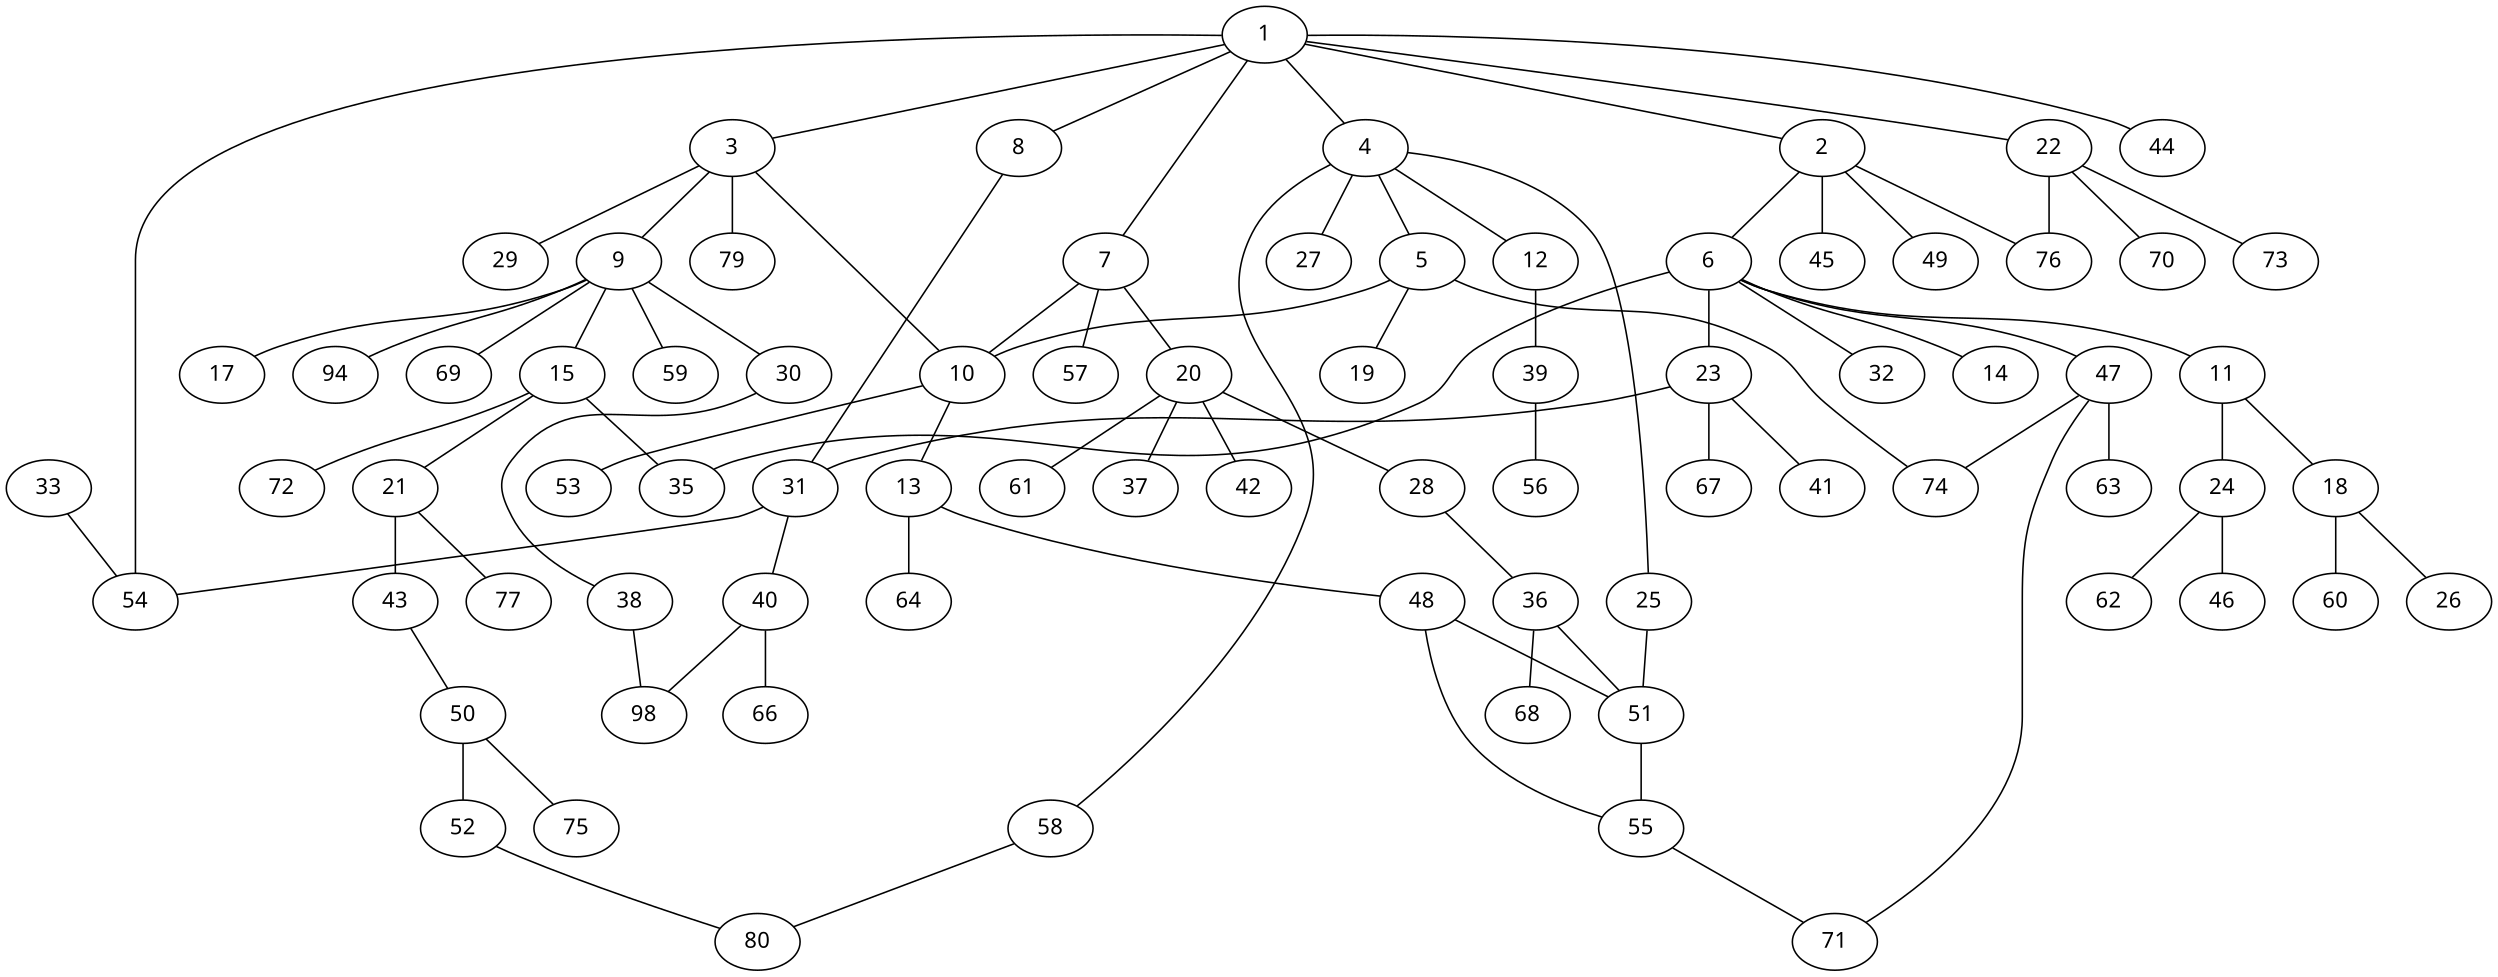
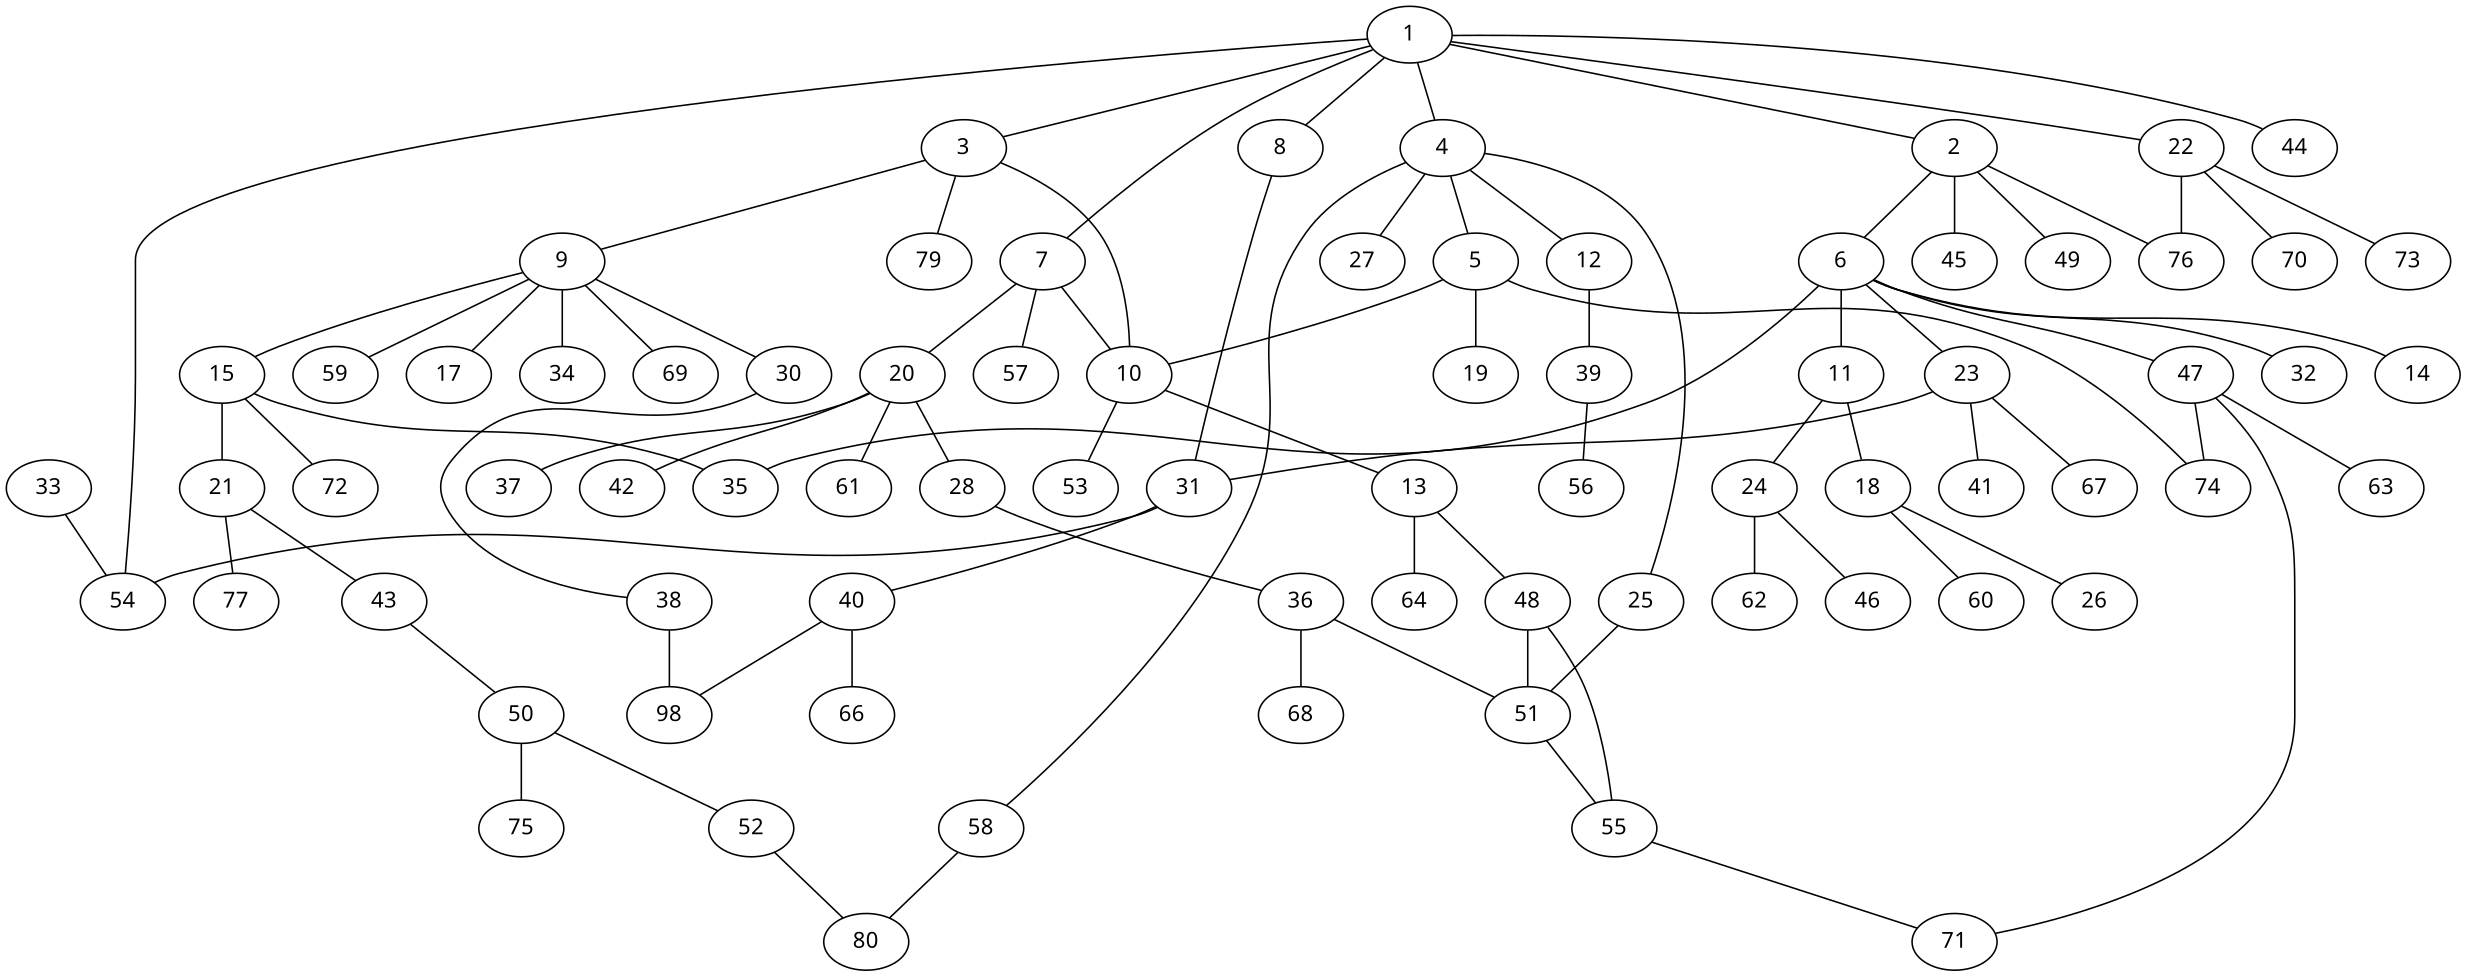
(506, 261) -> none
(335, 375) -> (562, 375)
